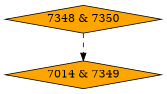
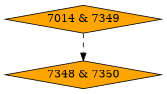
(83, 43) -> (83, 43)
